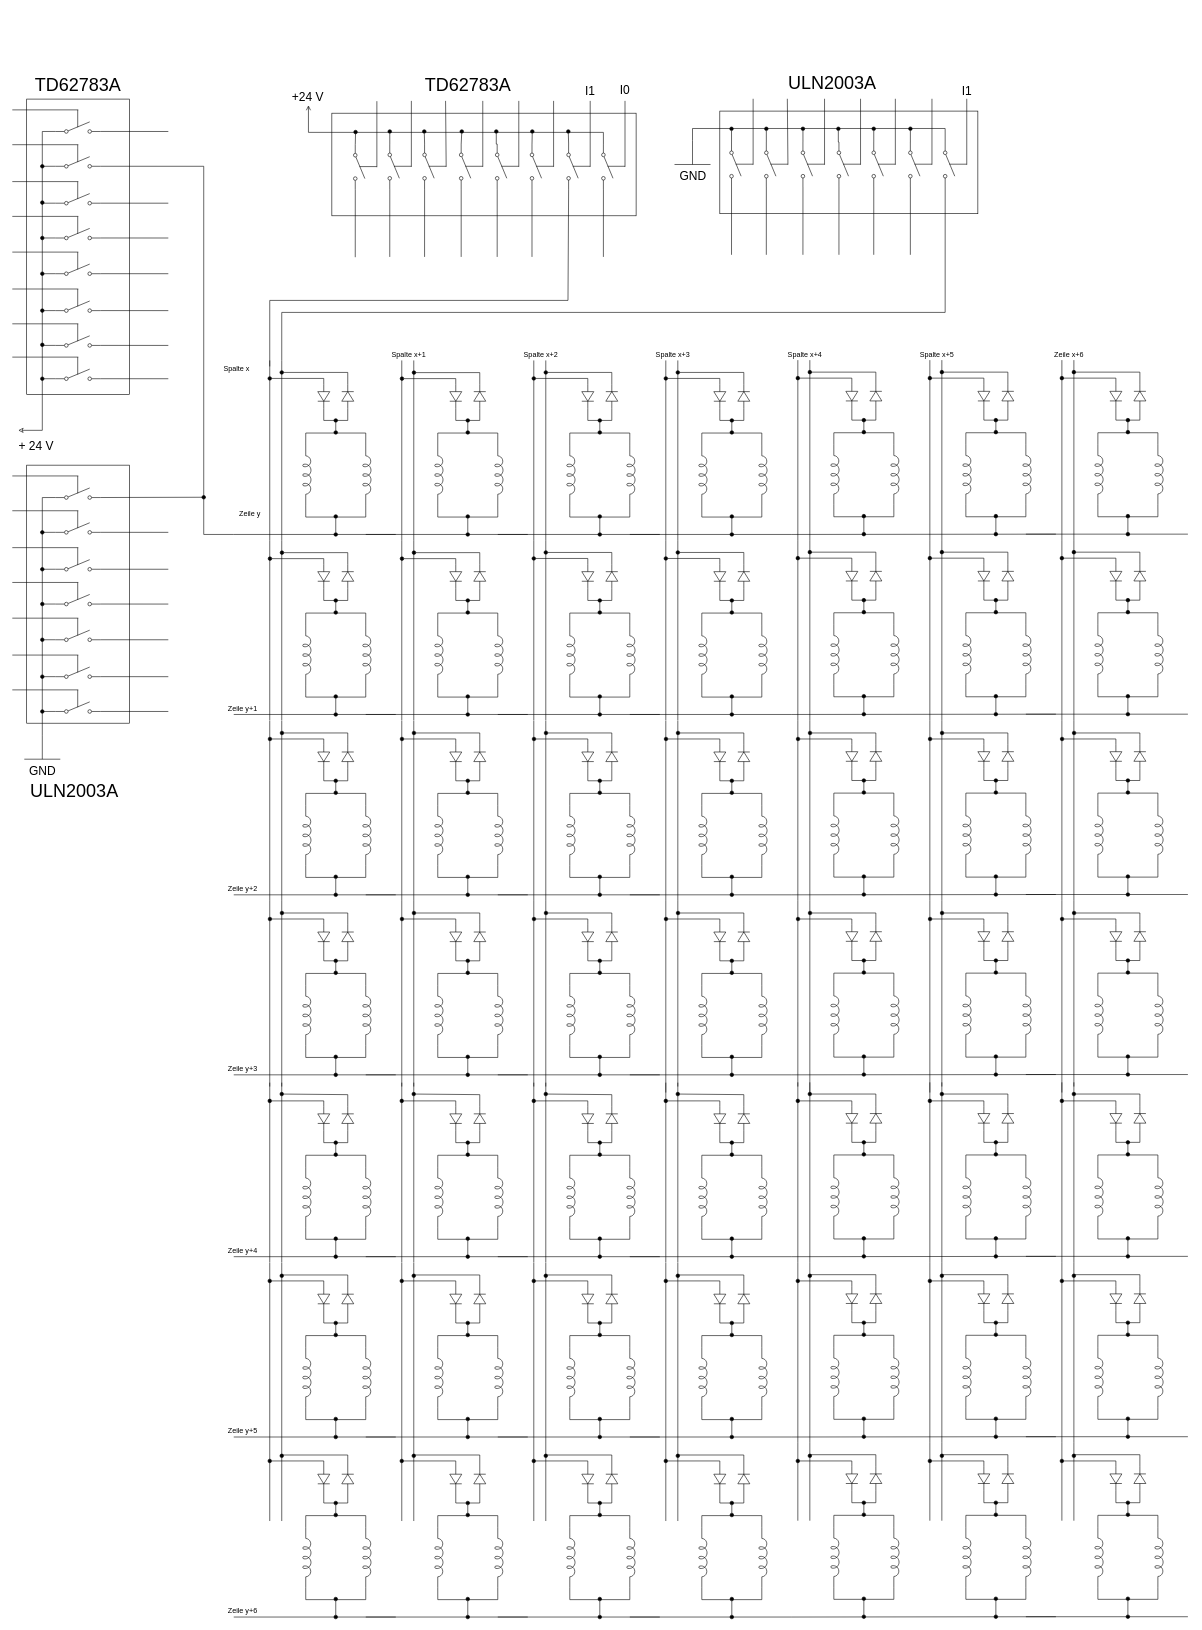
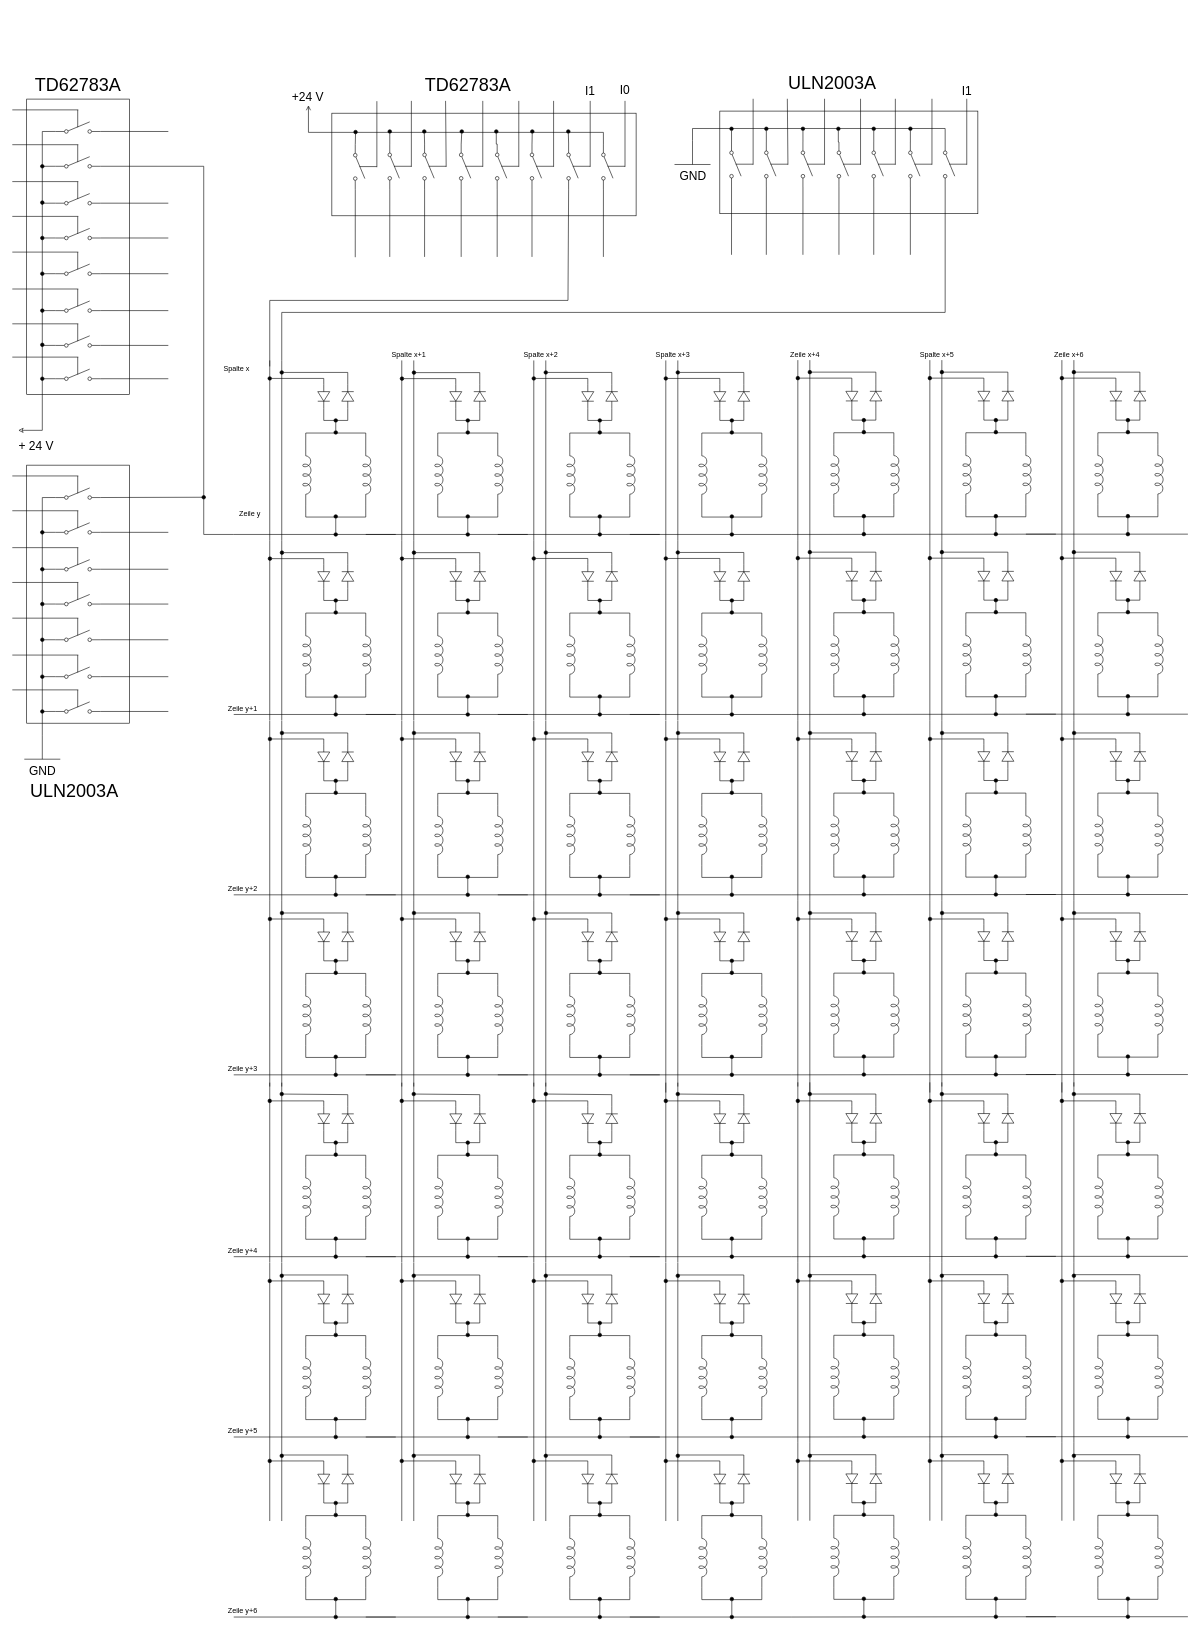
(805, 354) -> (805, 354)
